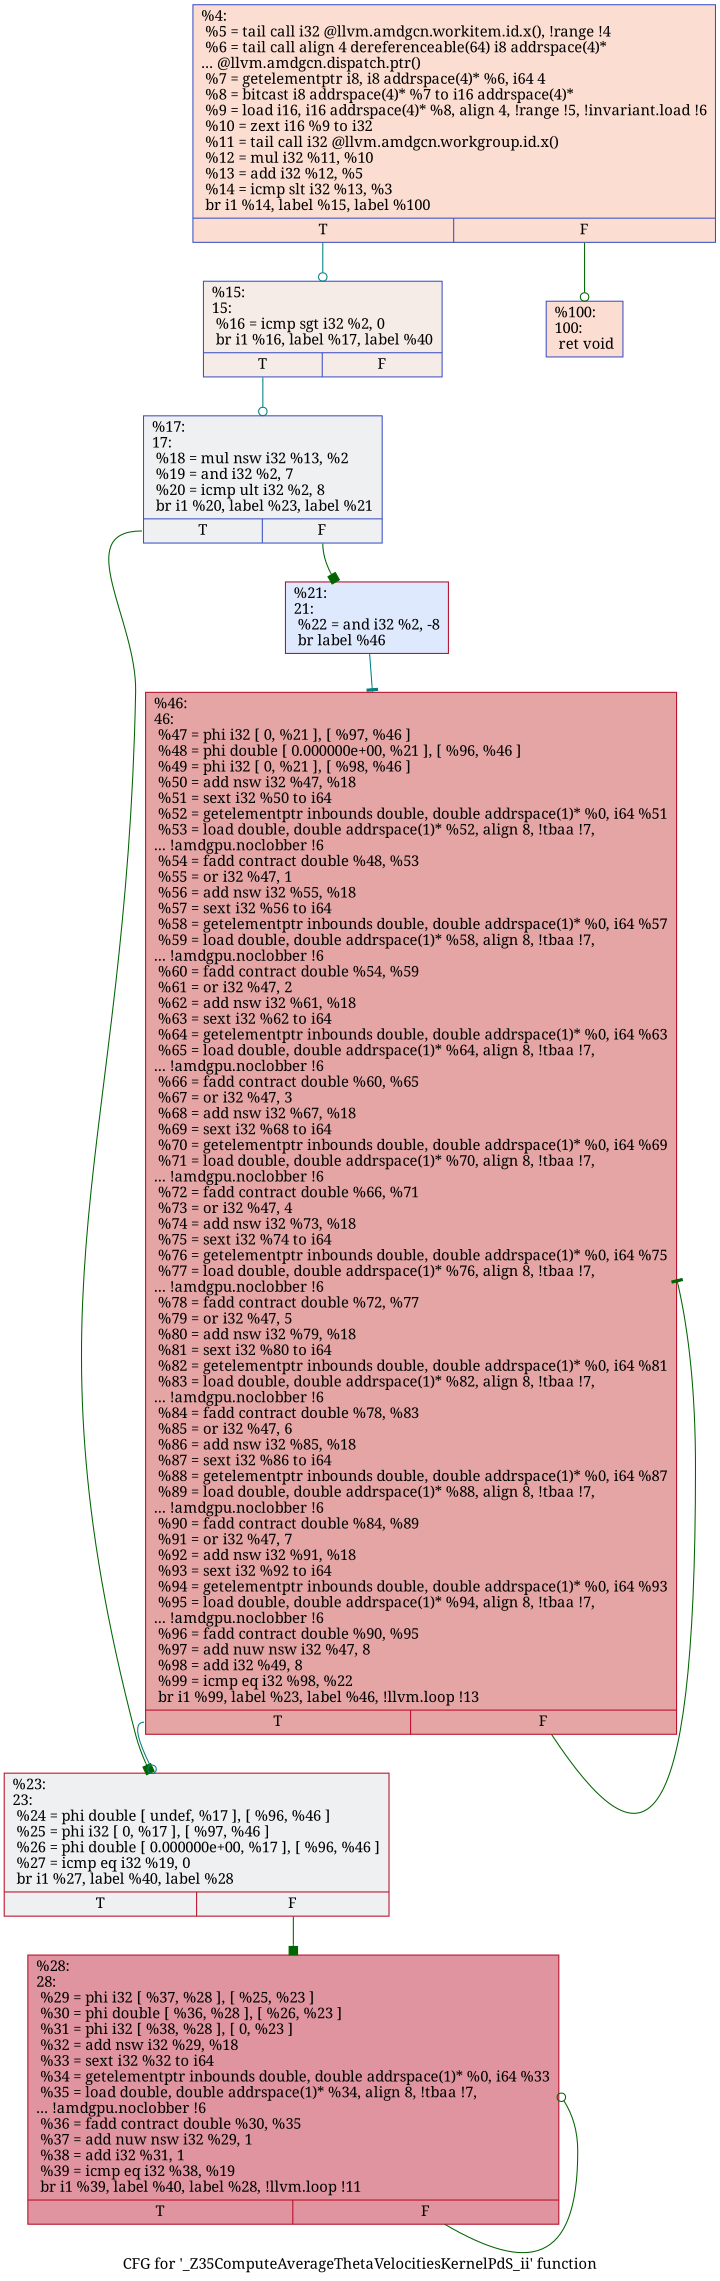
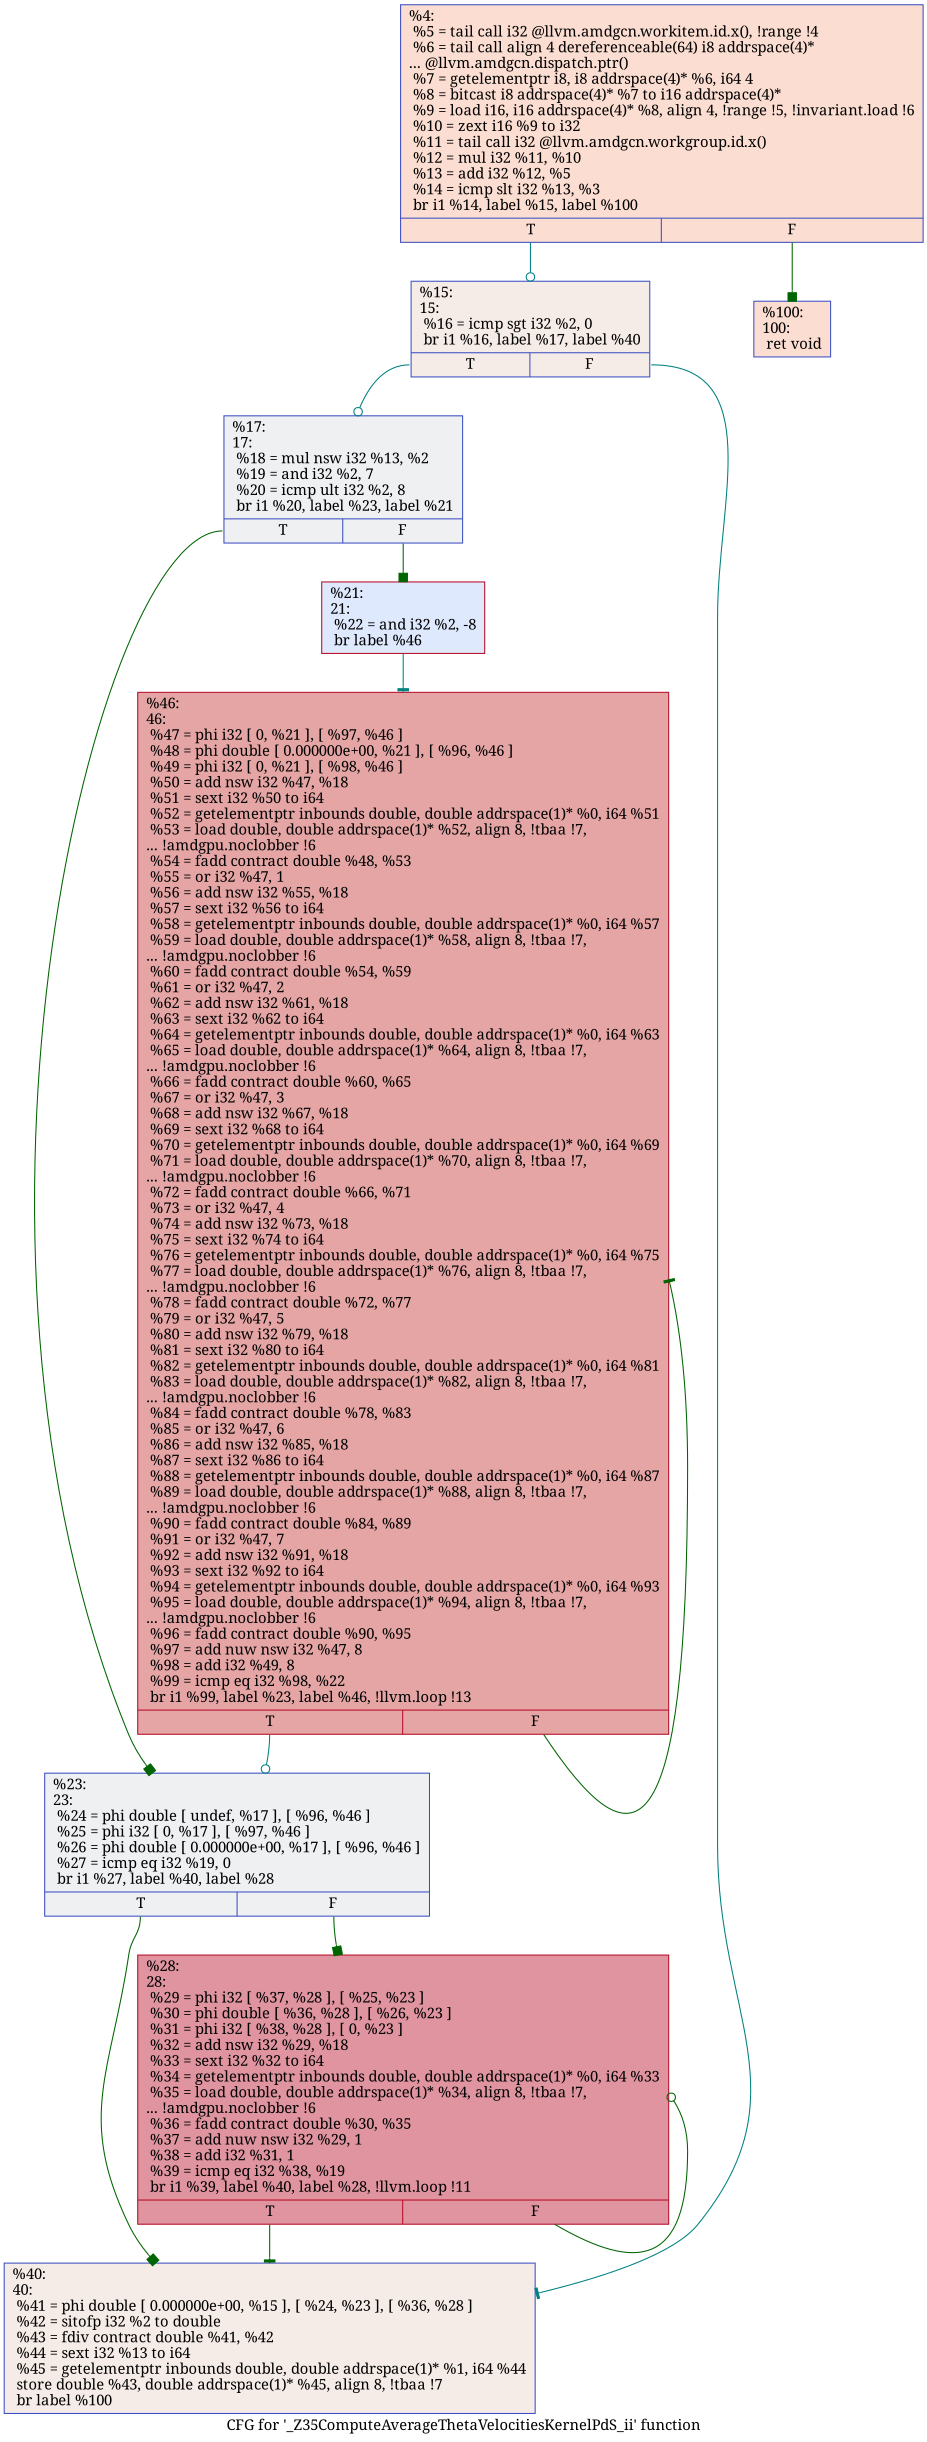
(585, 268) -> (792, 267)
(197, 1845) -> (237, 1845)
none -> (270, 2338)
